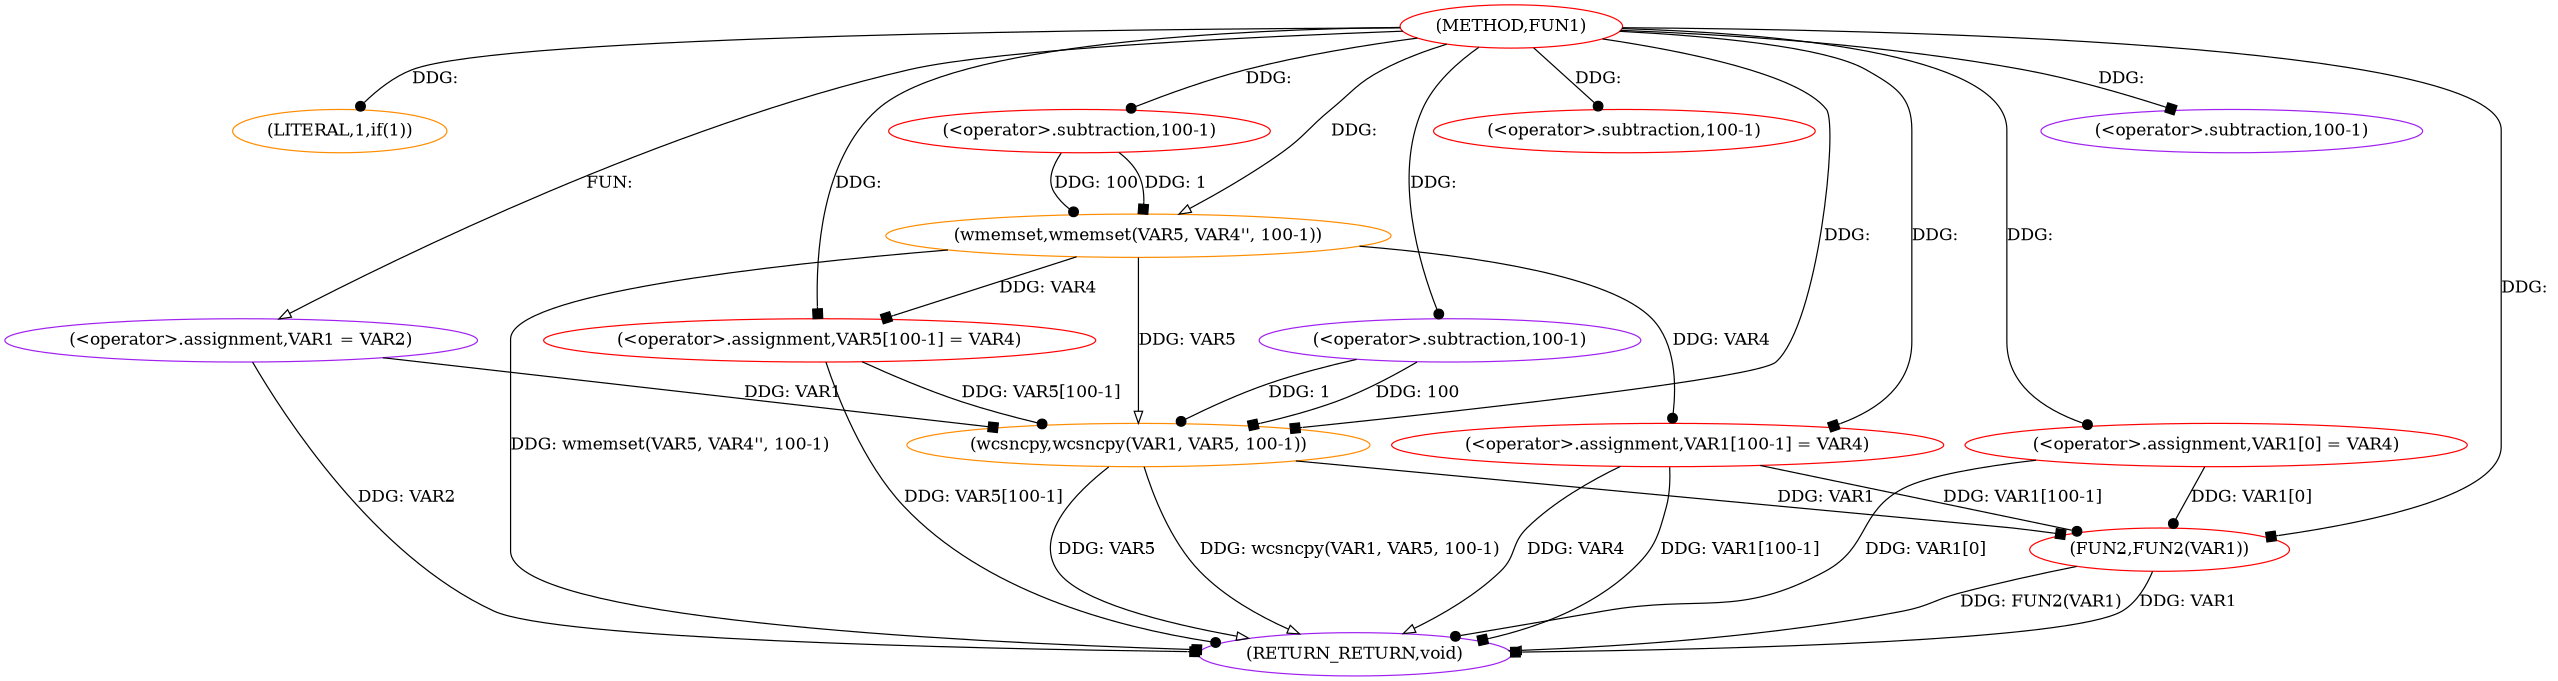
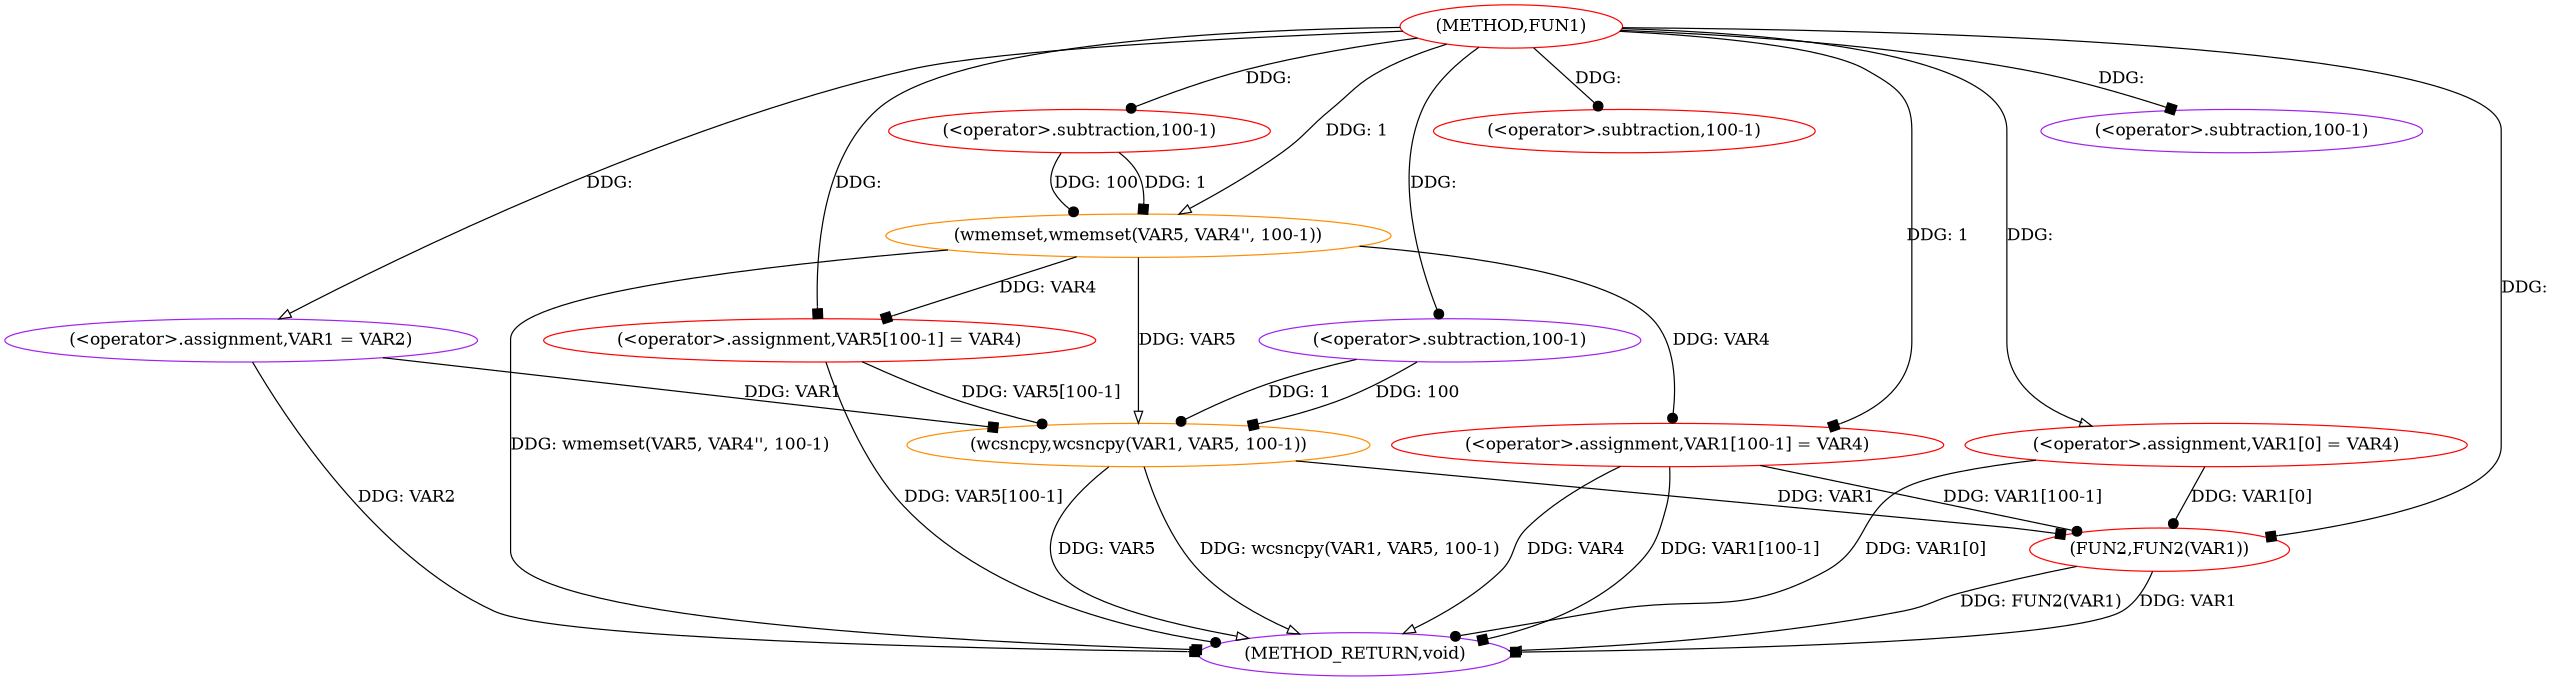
(1985, 95) -> (1985, 95)
(340, 131) -> none
(1357, 131) -> (1357, 131)
(612, 183) -> (612, 183)
(1938, 236) -> (1938, 236)
(1782, 353) -> none
(1355, 654) -> (1355, 654)
